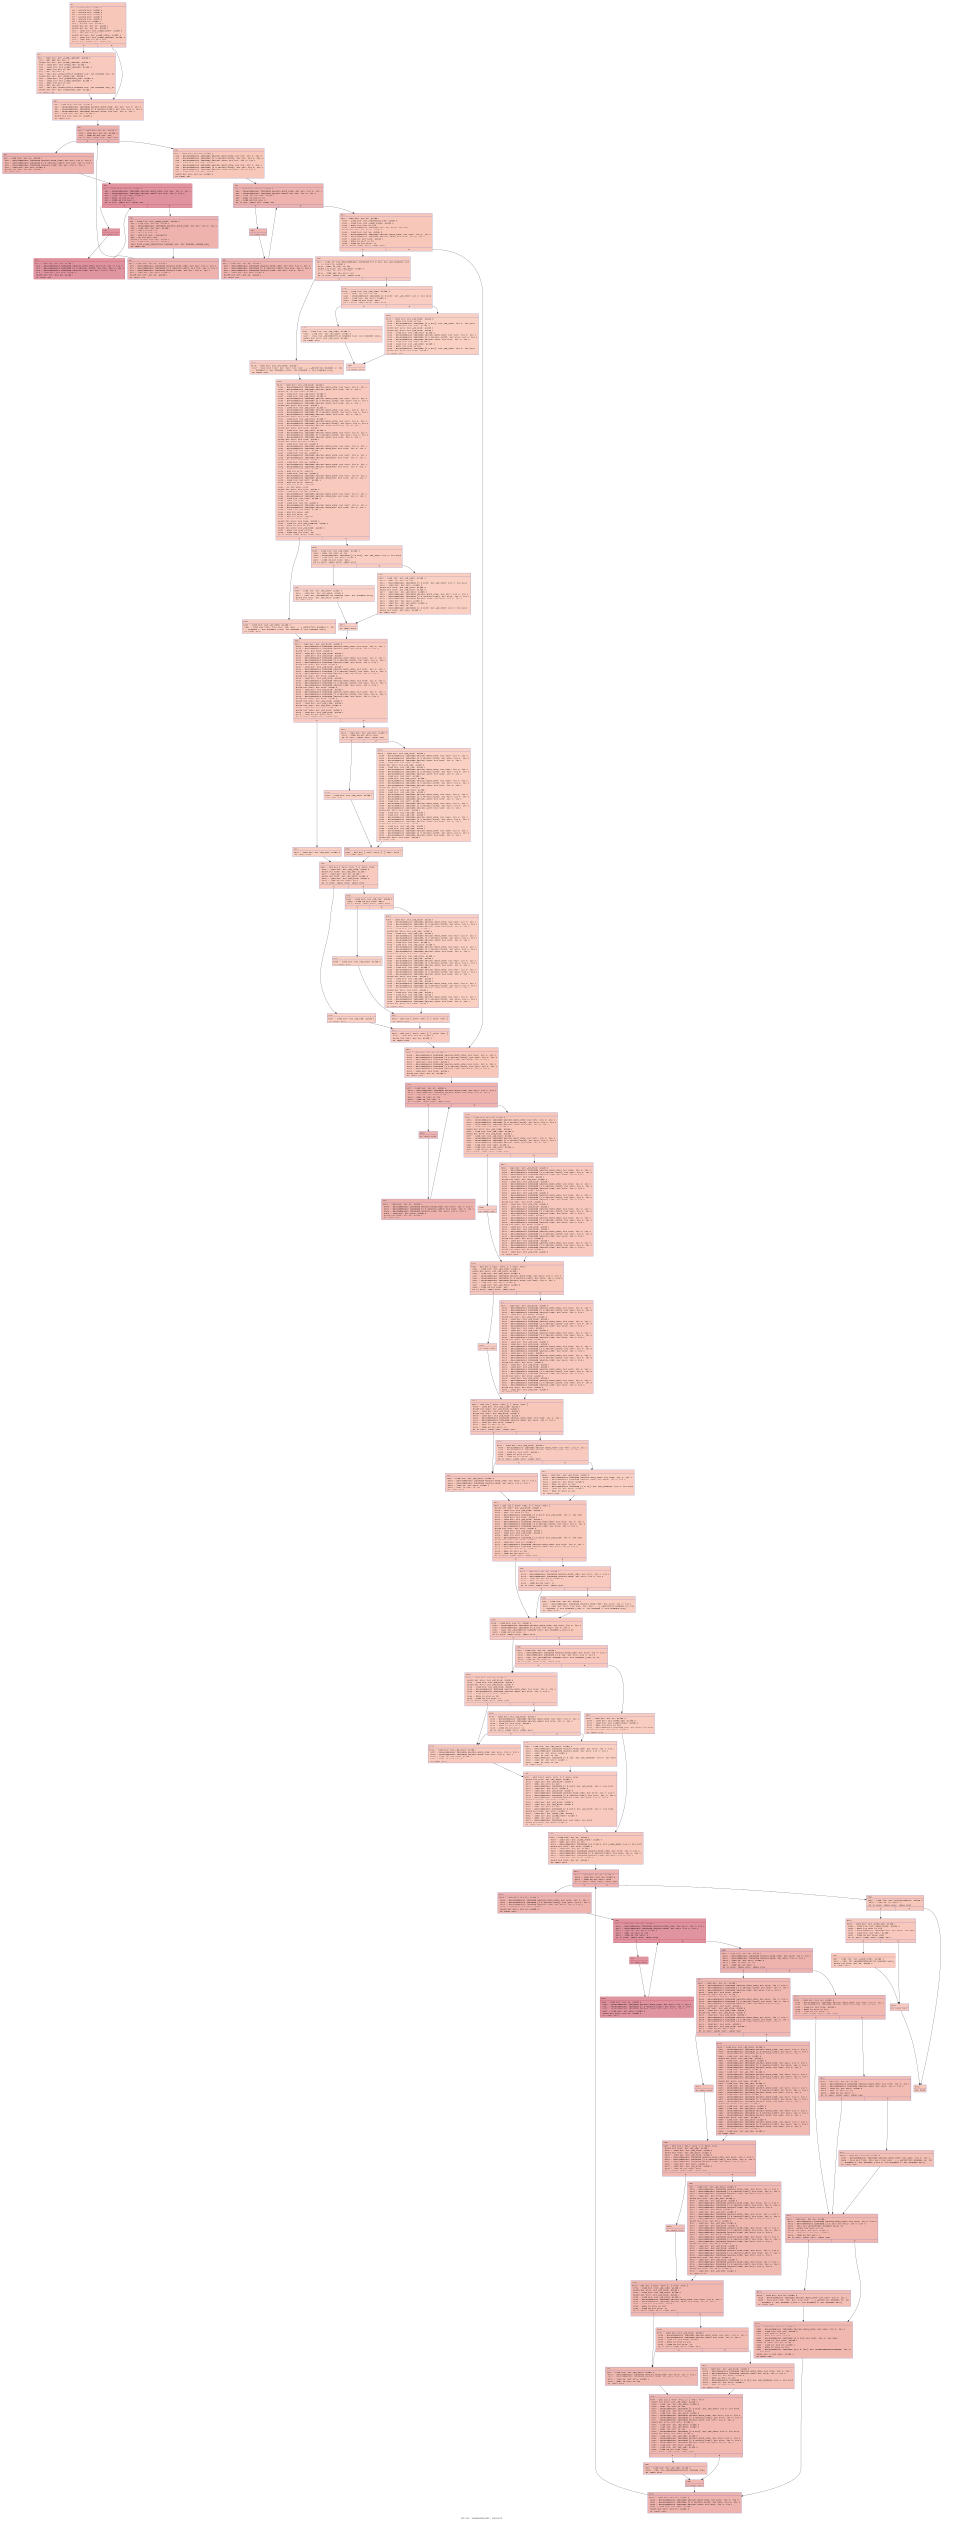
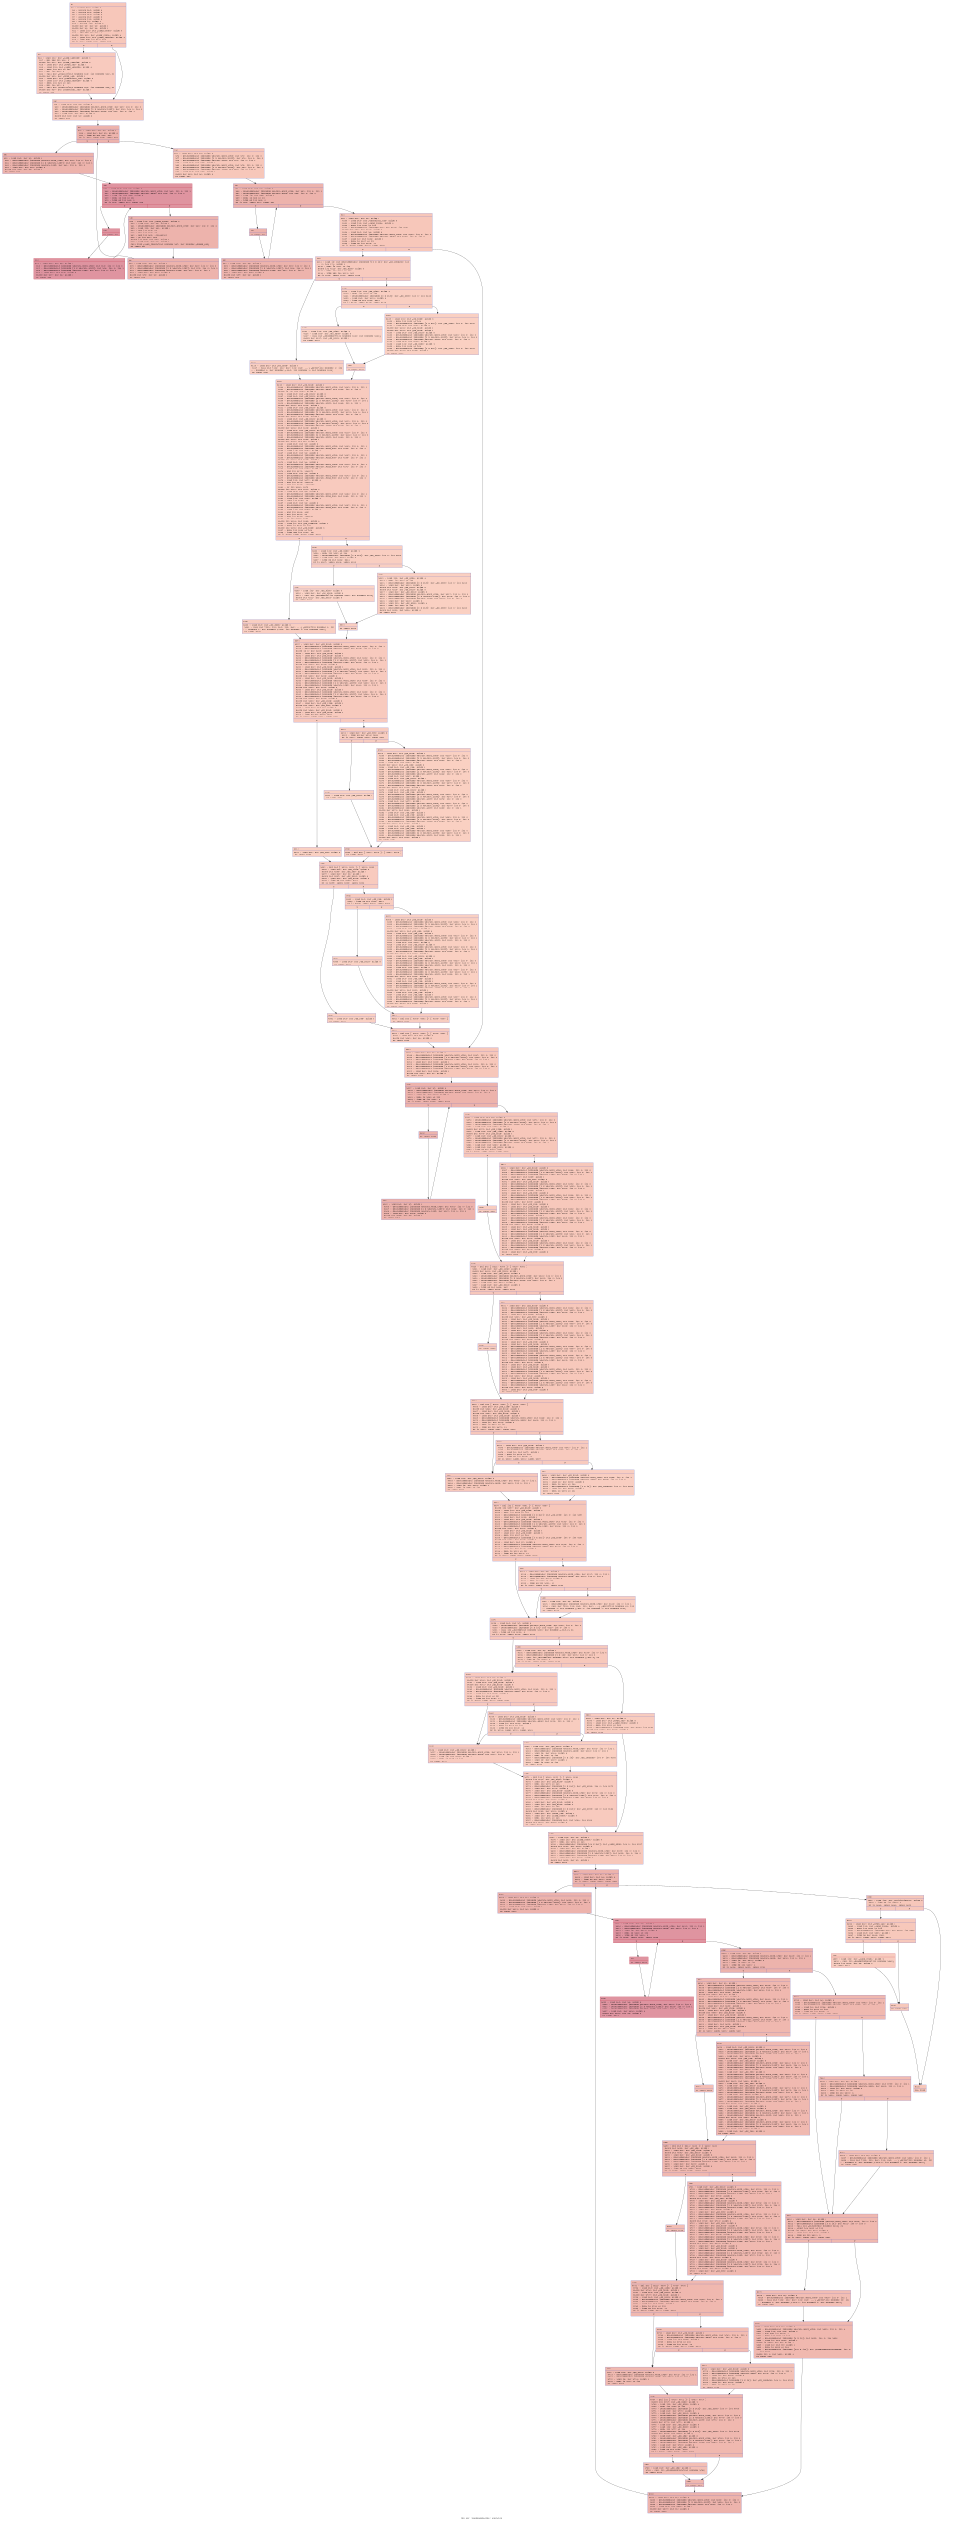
none -> (353, 375)
